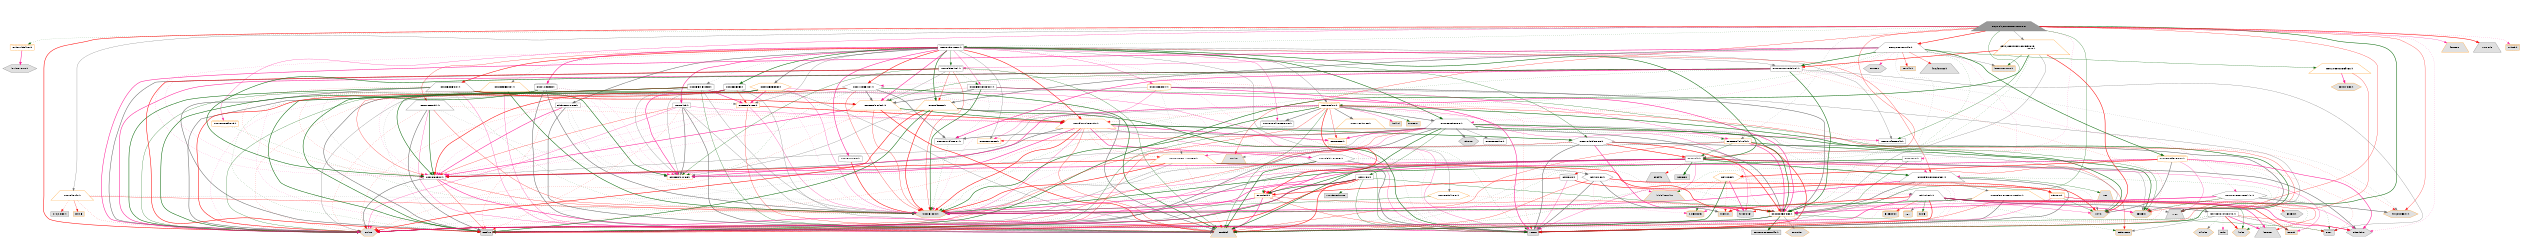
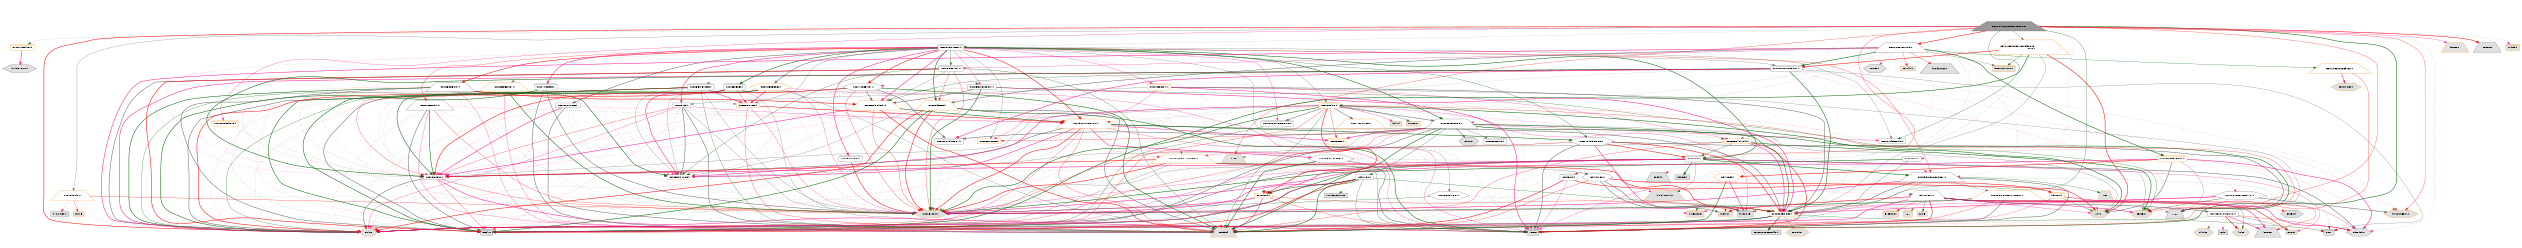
(2487, 47) -> (2487, 47)
(447, 98) -> (875, 96)
(568, 105) -> (568, 105)
(1234, 159) -> (1234, 159)
(1417, 185) -> (1453, 220)
(1449, 196) -> (1449, 196)
(2209, 202) -> none
(1561, 212) -> (1647, 204)
(1314, 216) -> (1314, 216)
(1076, 227) -> (1076, 227)
(2124, 232) -> none
